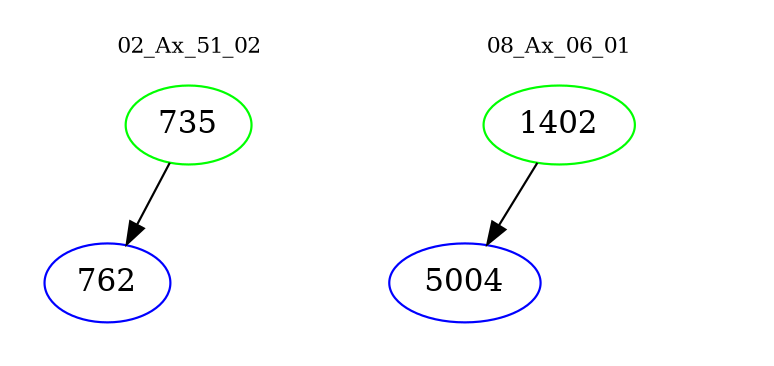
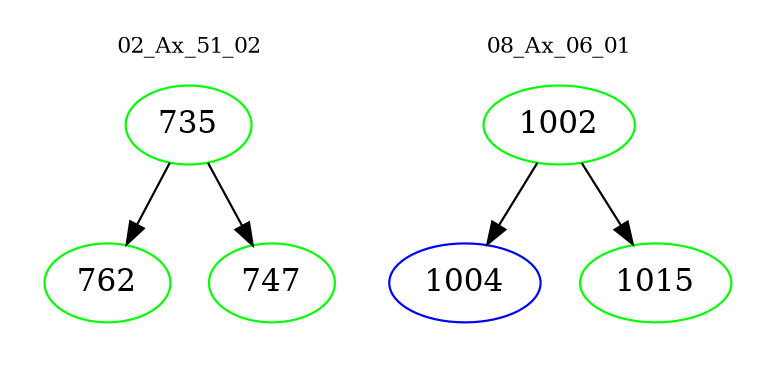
(559, 125) -> (559, 125)
(107, 283) -> (107, 283)
none -> (272, 283)
(465, 283) -> (465, 283)
none -> (656, 283)
